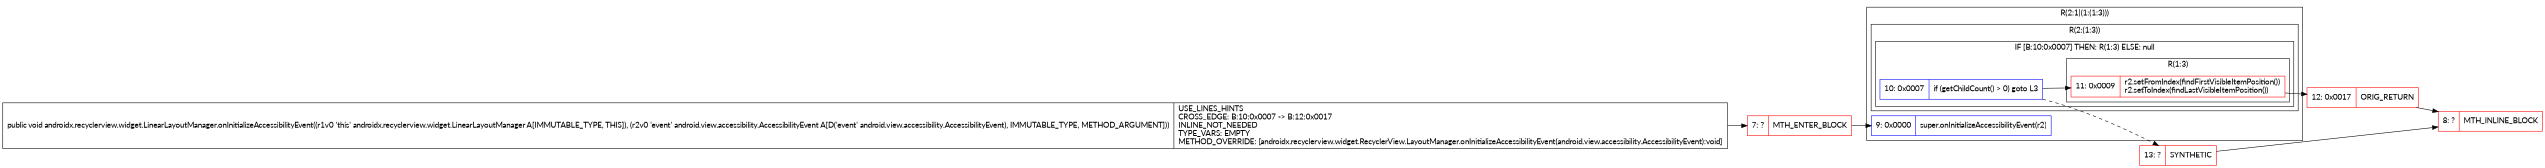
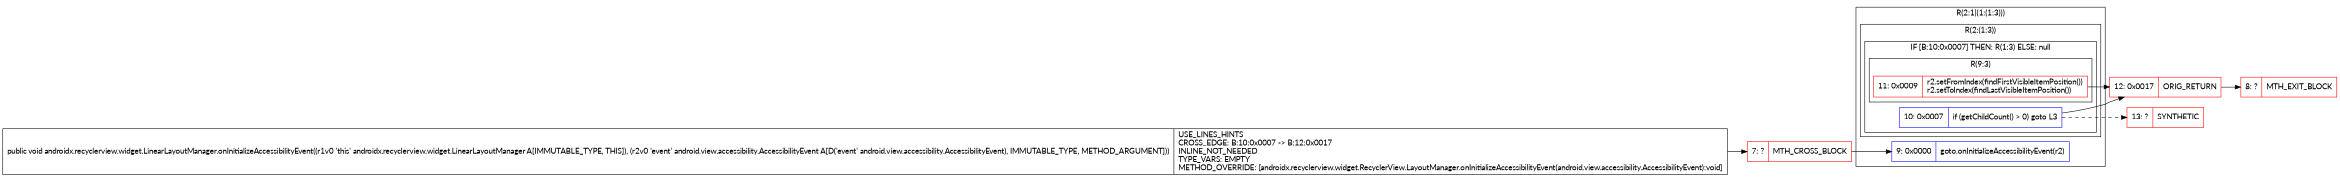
(2178, 65) -> (1981, 65)
(2054, 88) -> (2091, 108)
(2501, 121) -> (2299, 87)
(1810, 125) -> (1810, 151)
(1983, 125) -> (2003, 151)
(2324, 139) -> none
